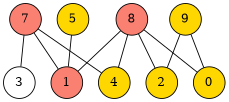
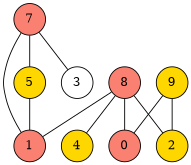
(64, 47) -> (30, 51)
(209, 83) -> (125, 146)
